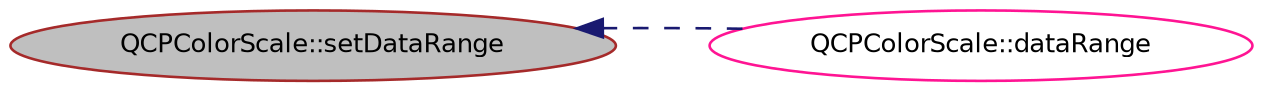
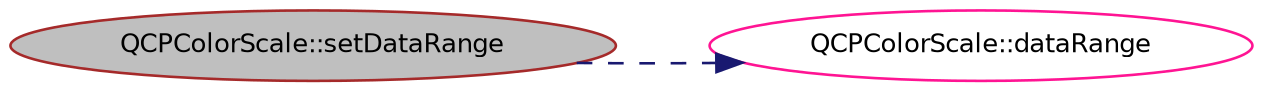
(673, 28) -> (646, 63)
